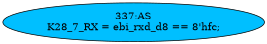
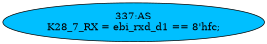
(134, 22) -> (134, 22)
